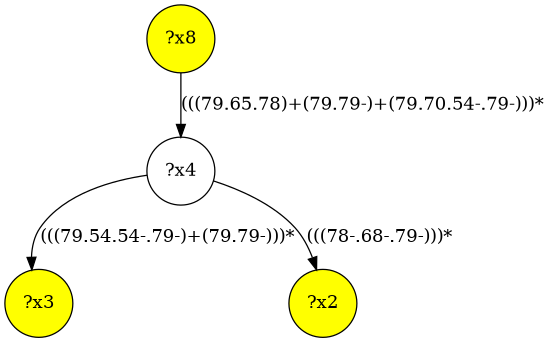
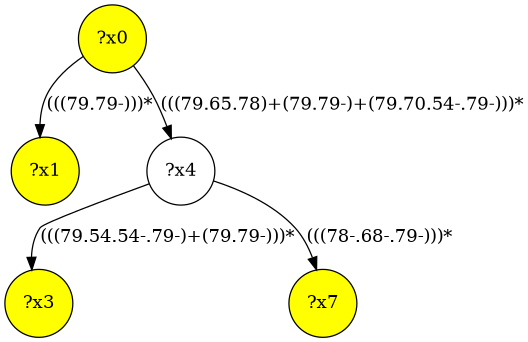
(181, 39) -> (112, 39)
none -> (45, 171)
(323, 303) -> (323, 303)
